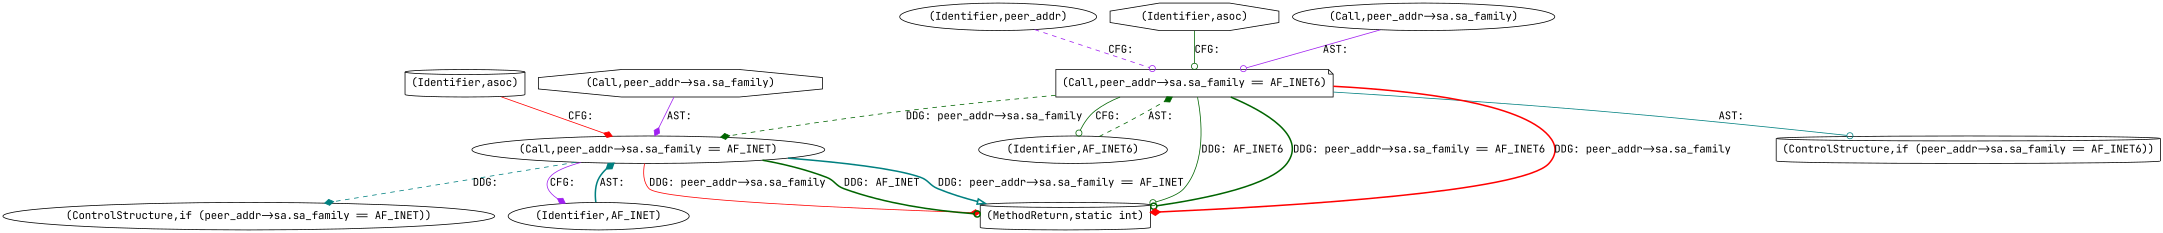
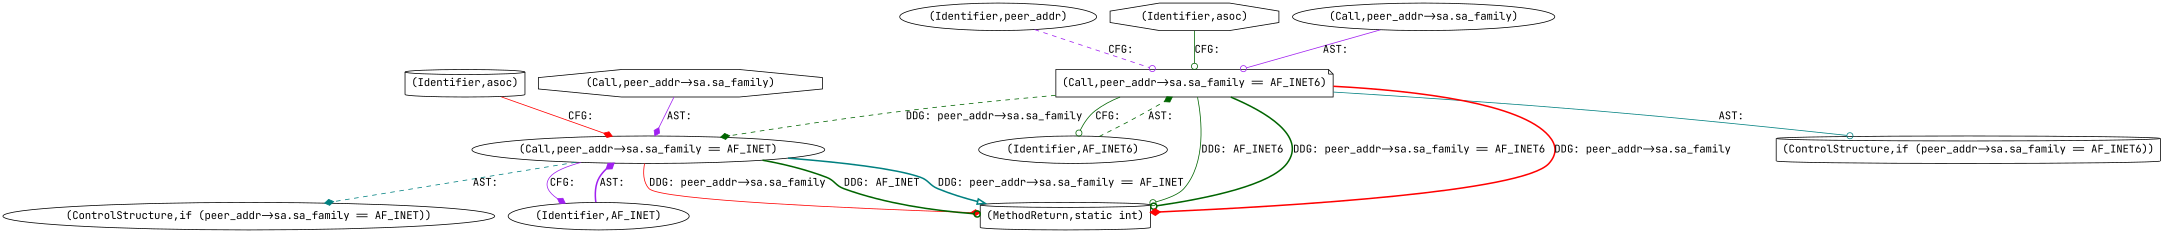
(489, 183) -> (489, 183)
(597, 184) -> (597, 184)
